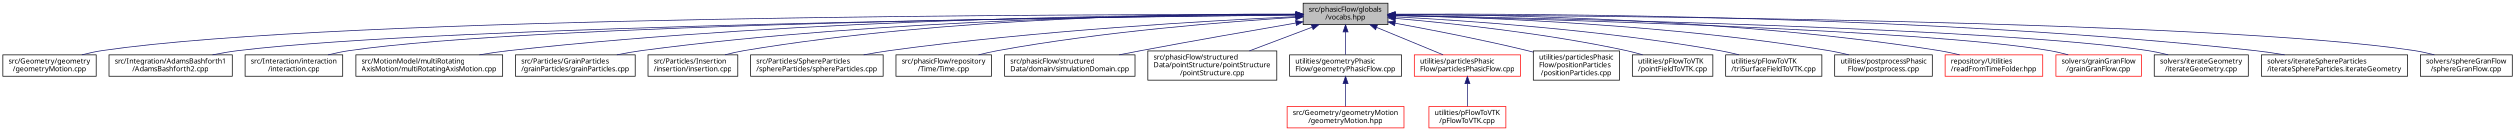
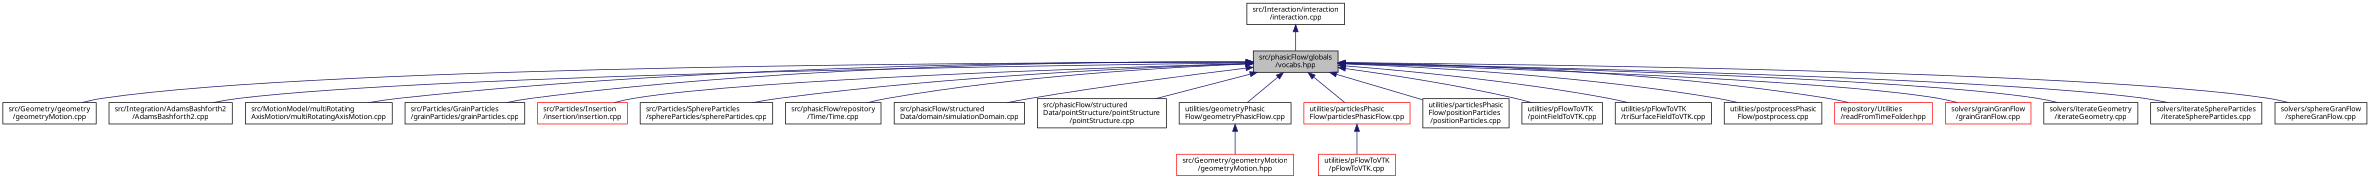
(811, 24) -> (1296, 41)
(171, 66) -> (171, 113)
(693, 66) -> (582, 113)
(2335, 66) -> (2206, 113)
